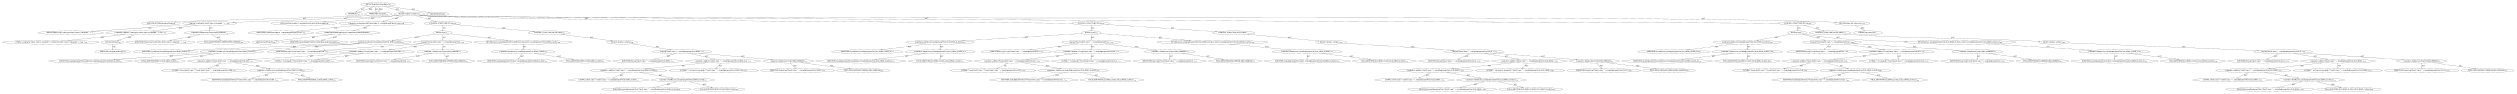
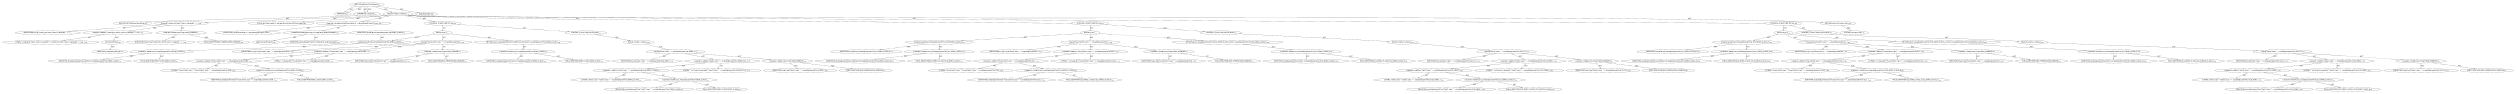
(274, 47) -> (381, 37)
